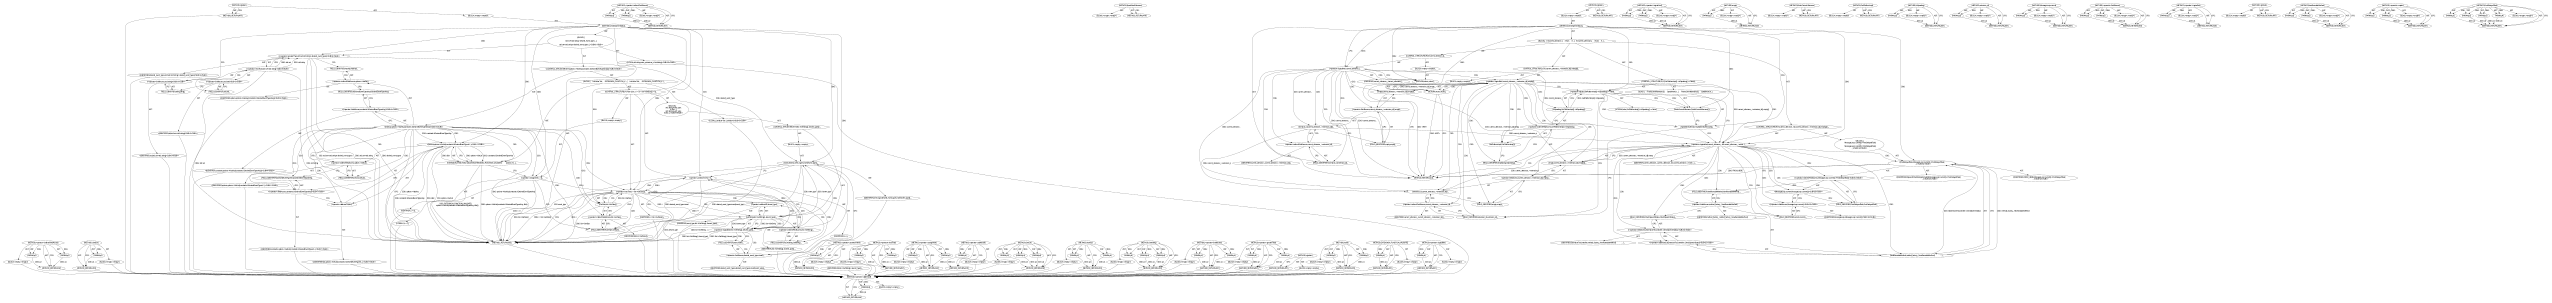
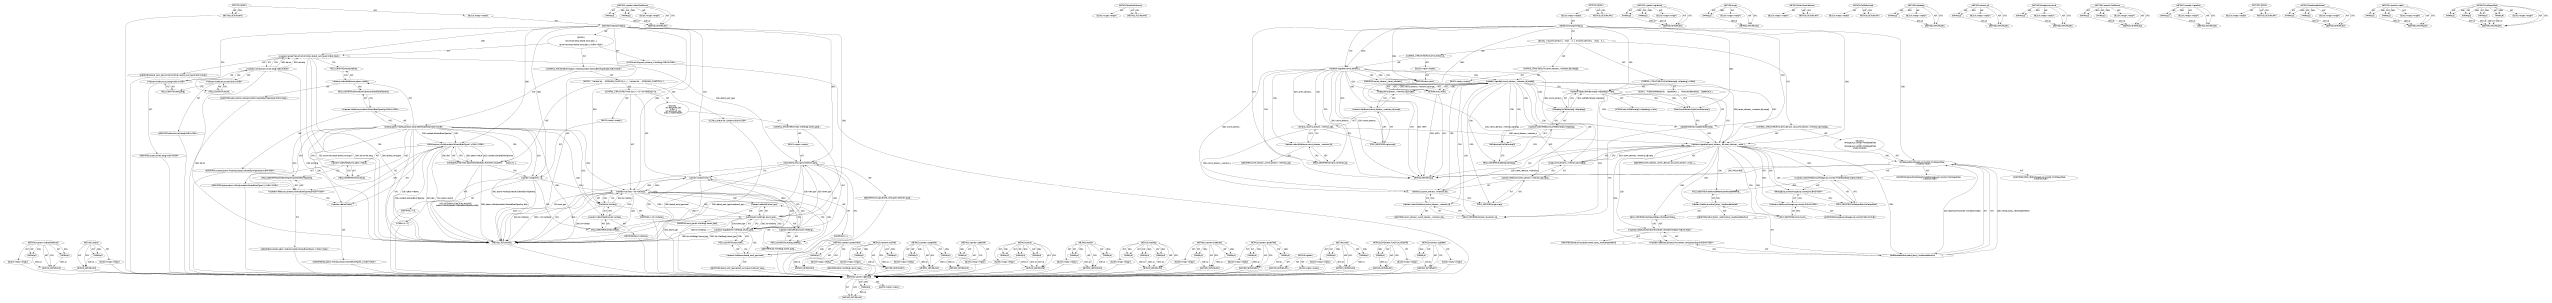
(640, 205) -> (632, 208)
